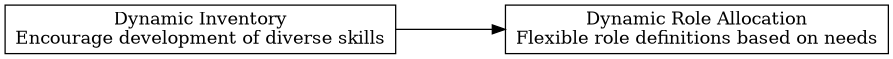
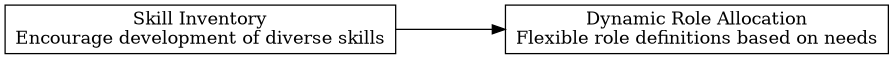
(200, 29) -> (200, 29)
